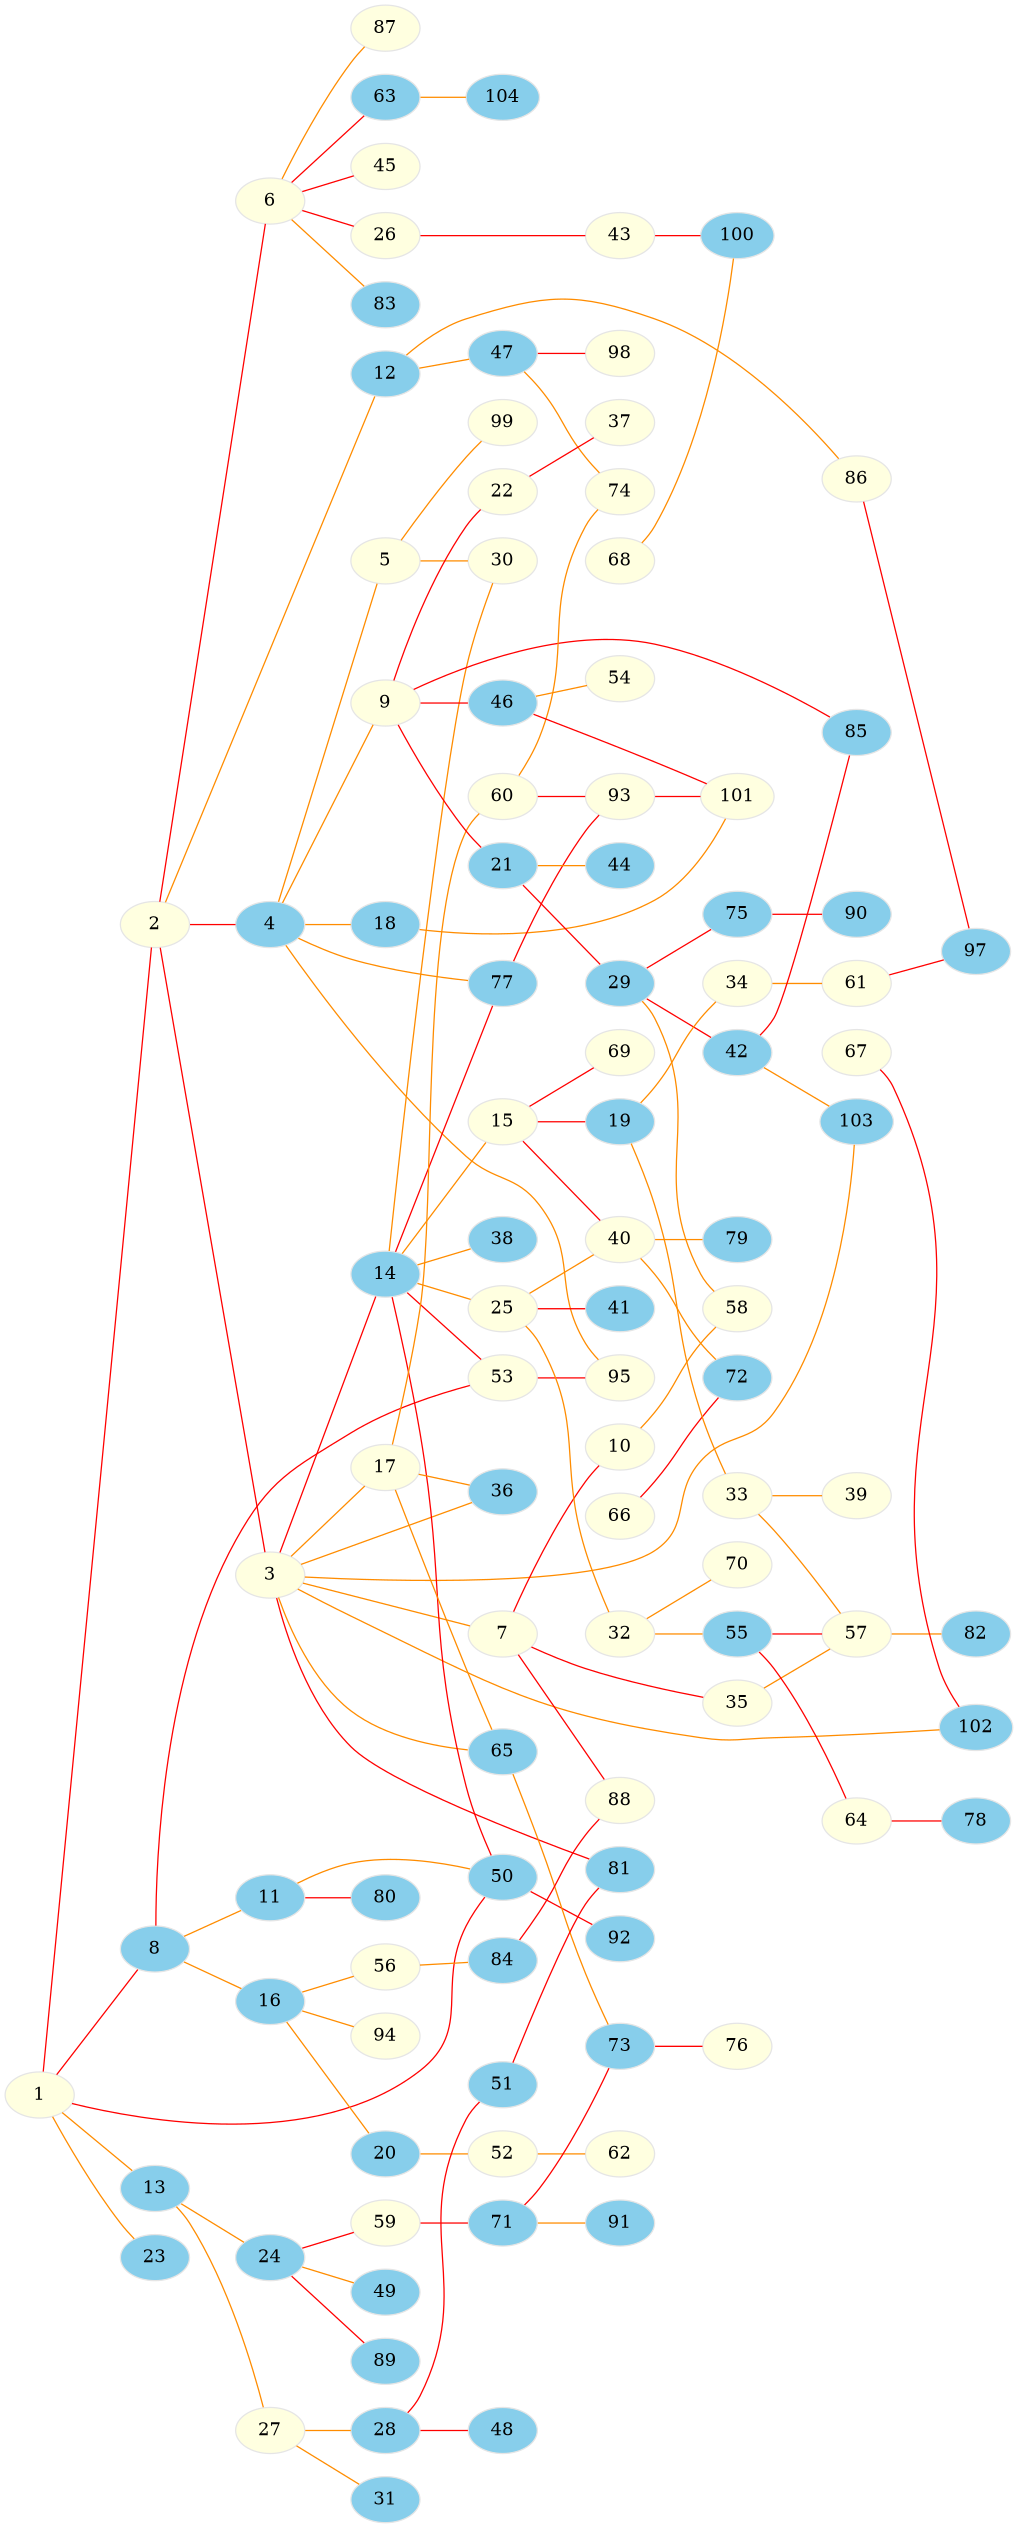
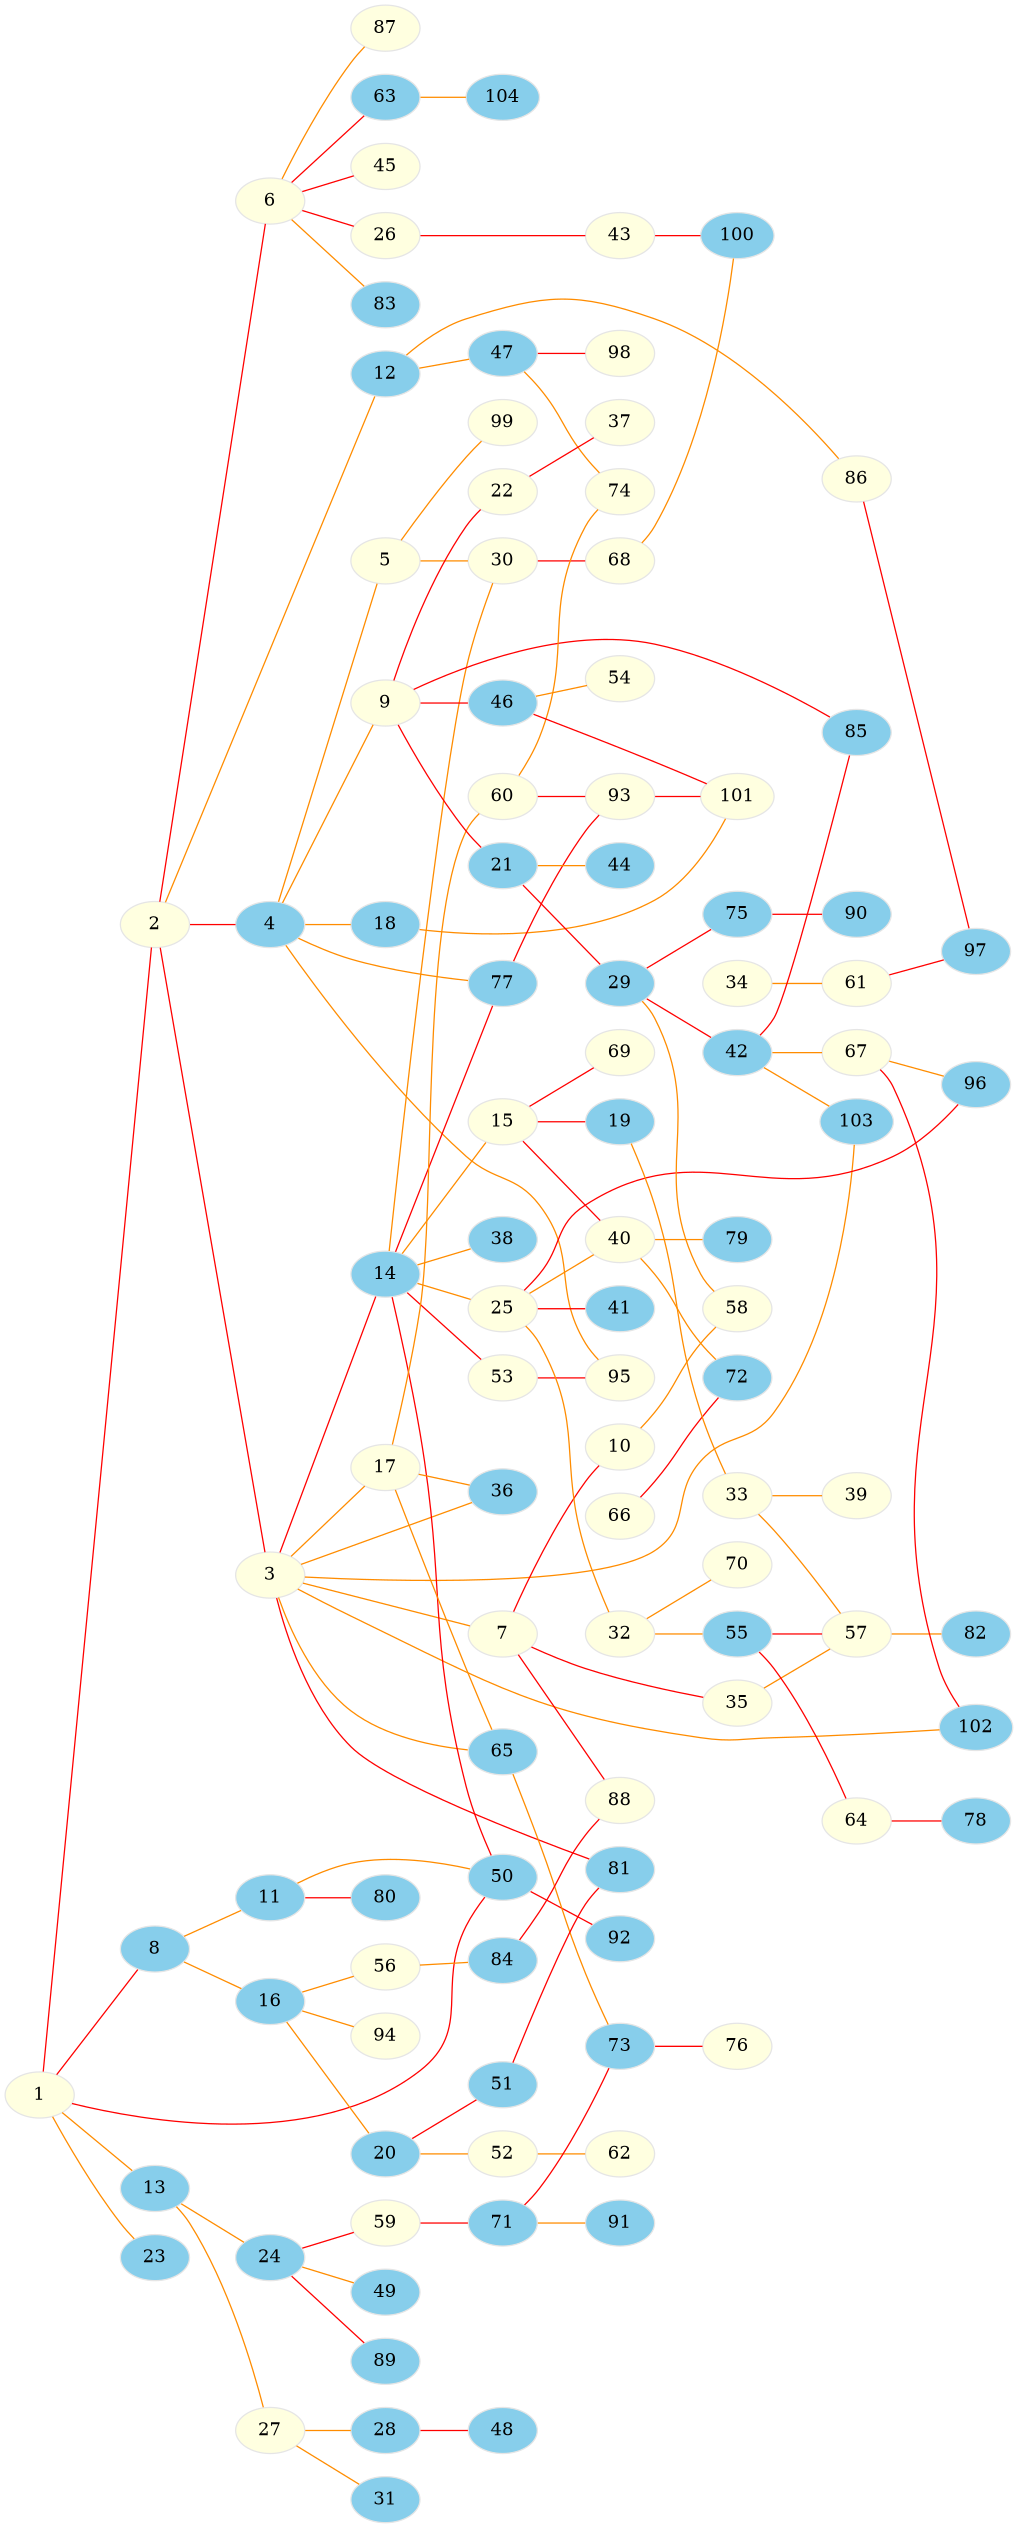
none -> (562, 561)
(678, 1052) -> none
none -> (797, 1053)
none -> (976, 1085)
(213, 1589) -> none
(442, 2257) -> (444, 2119)
